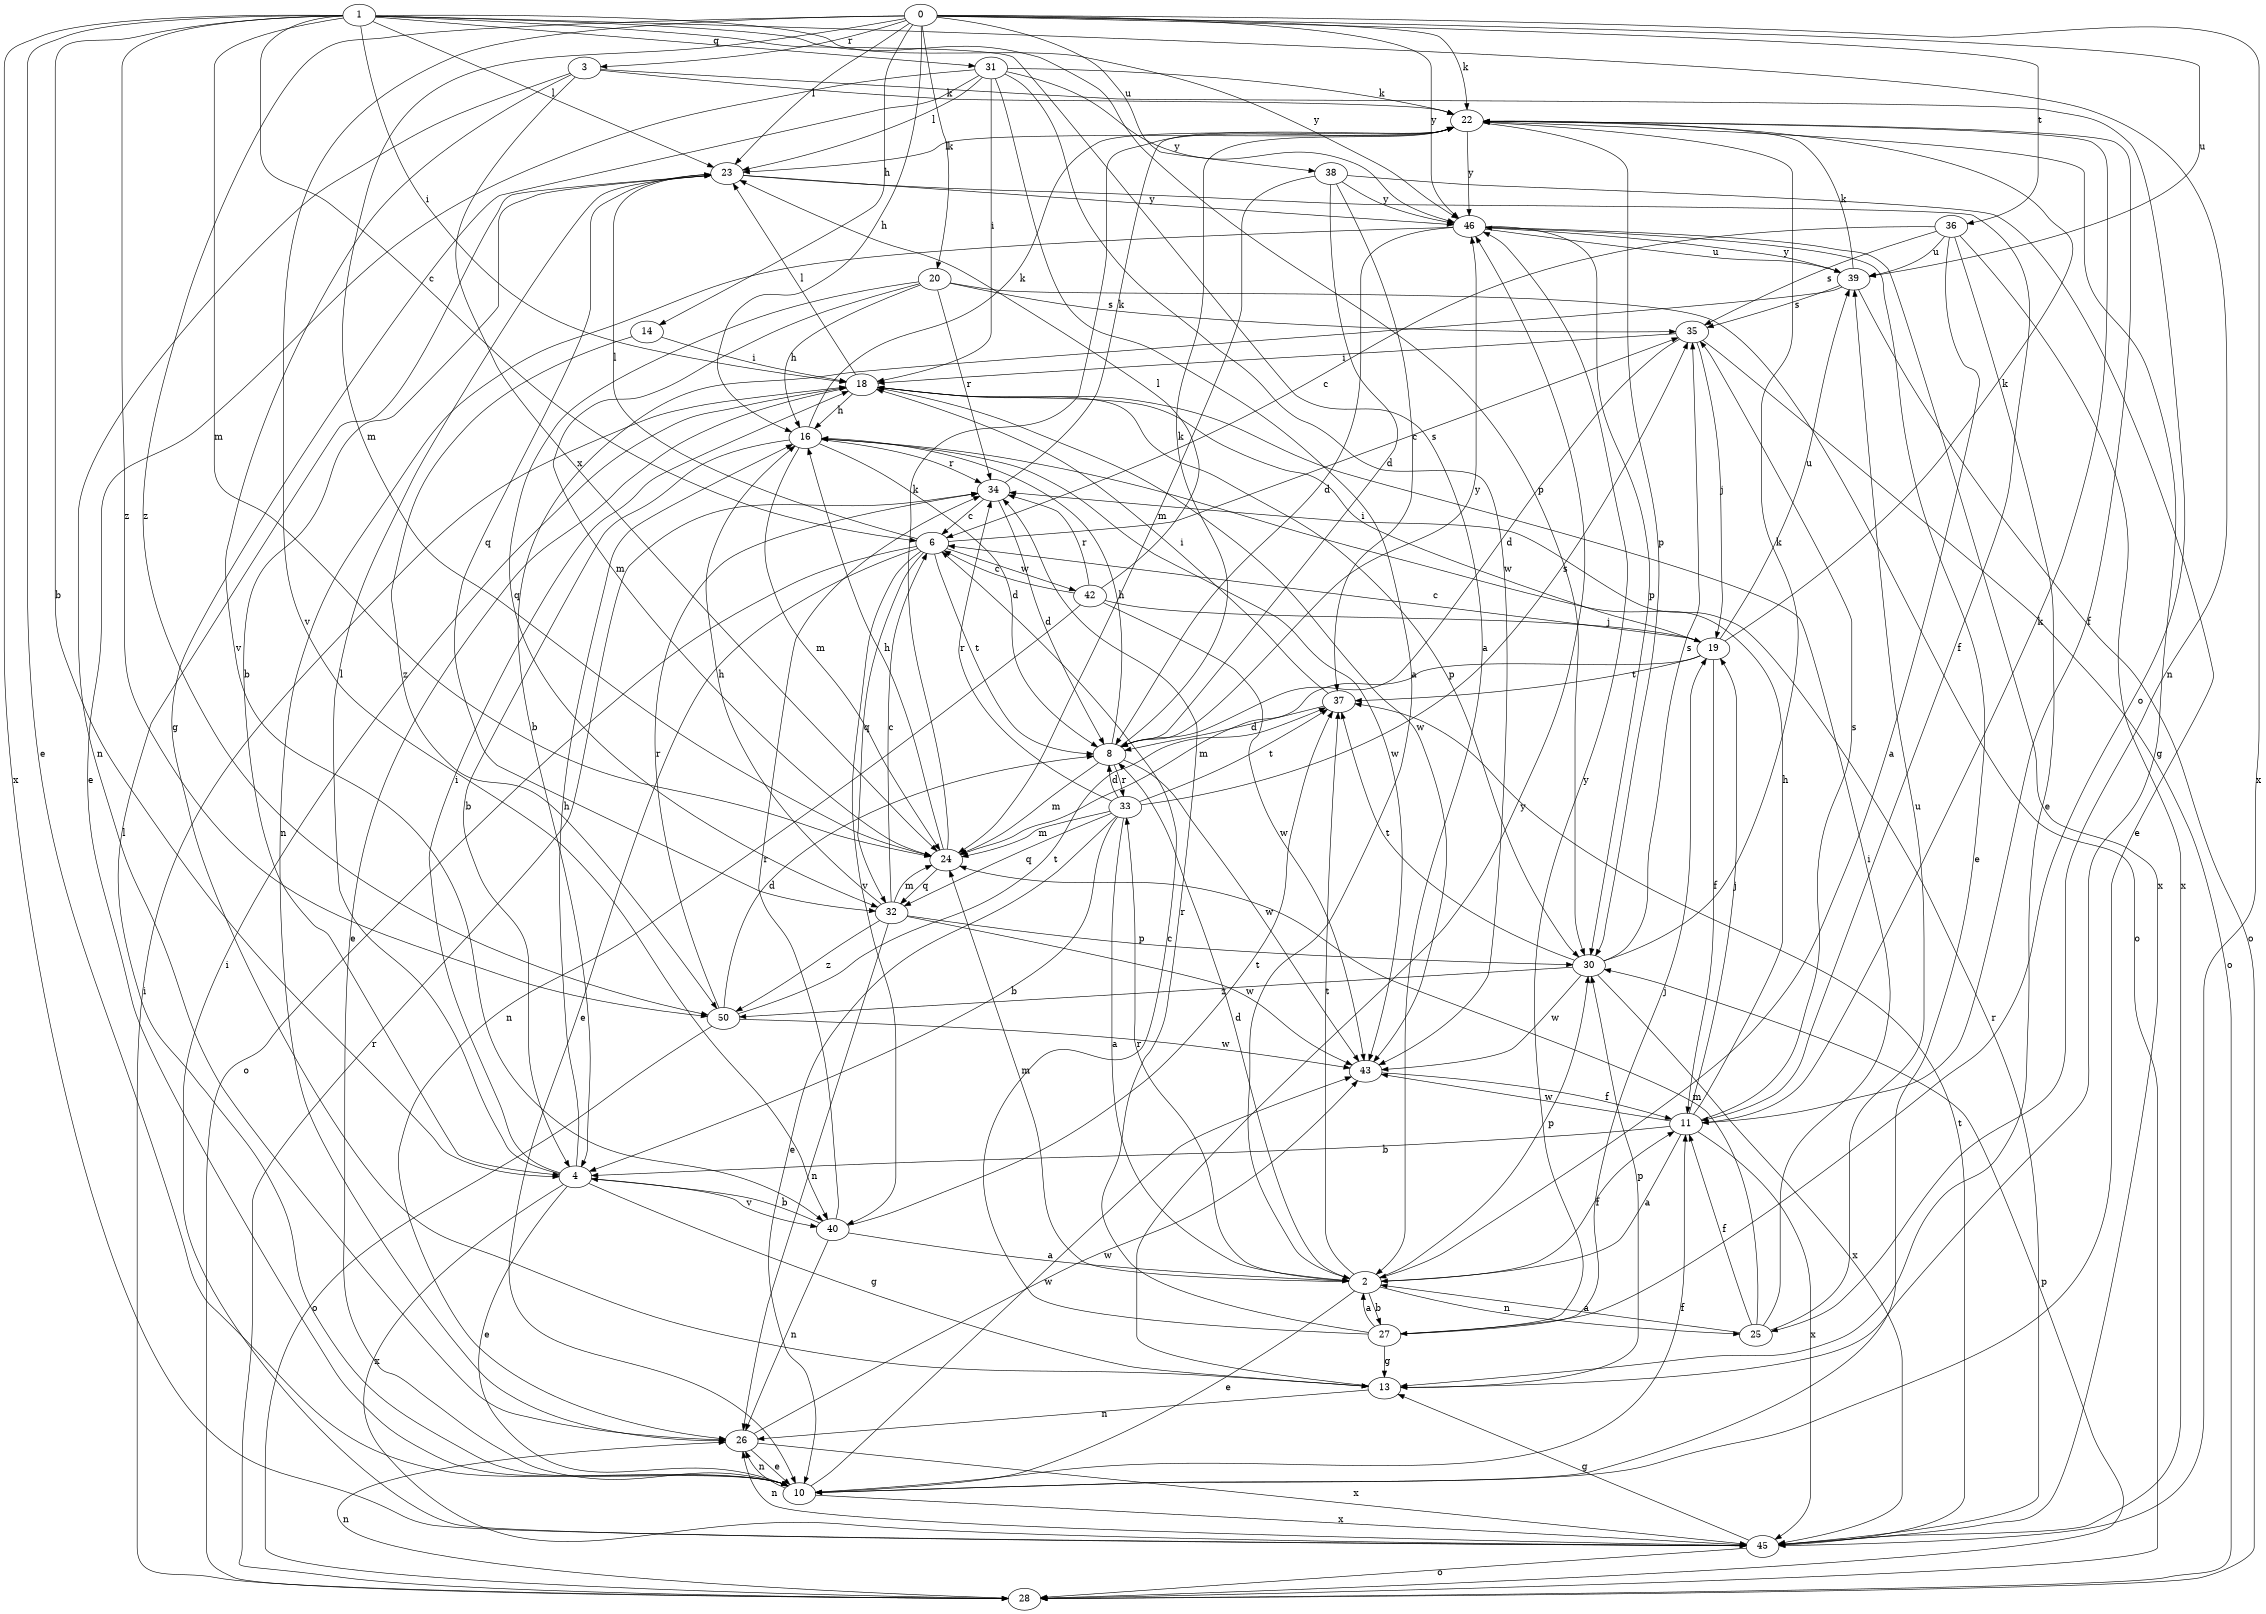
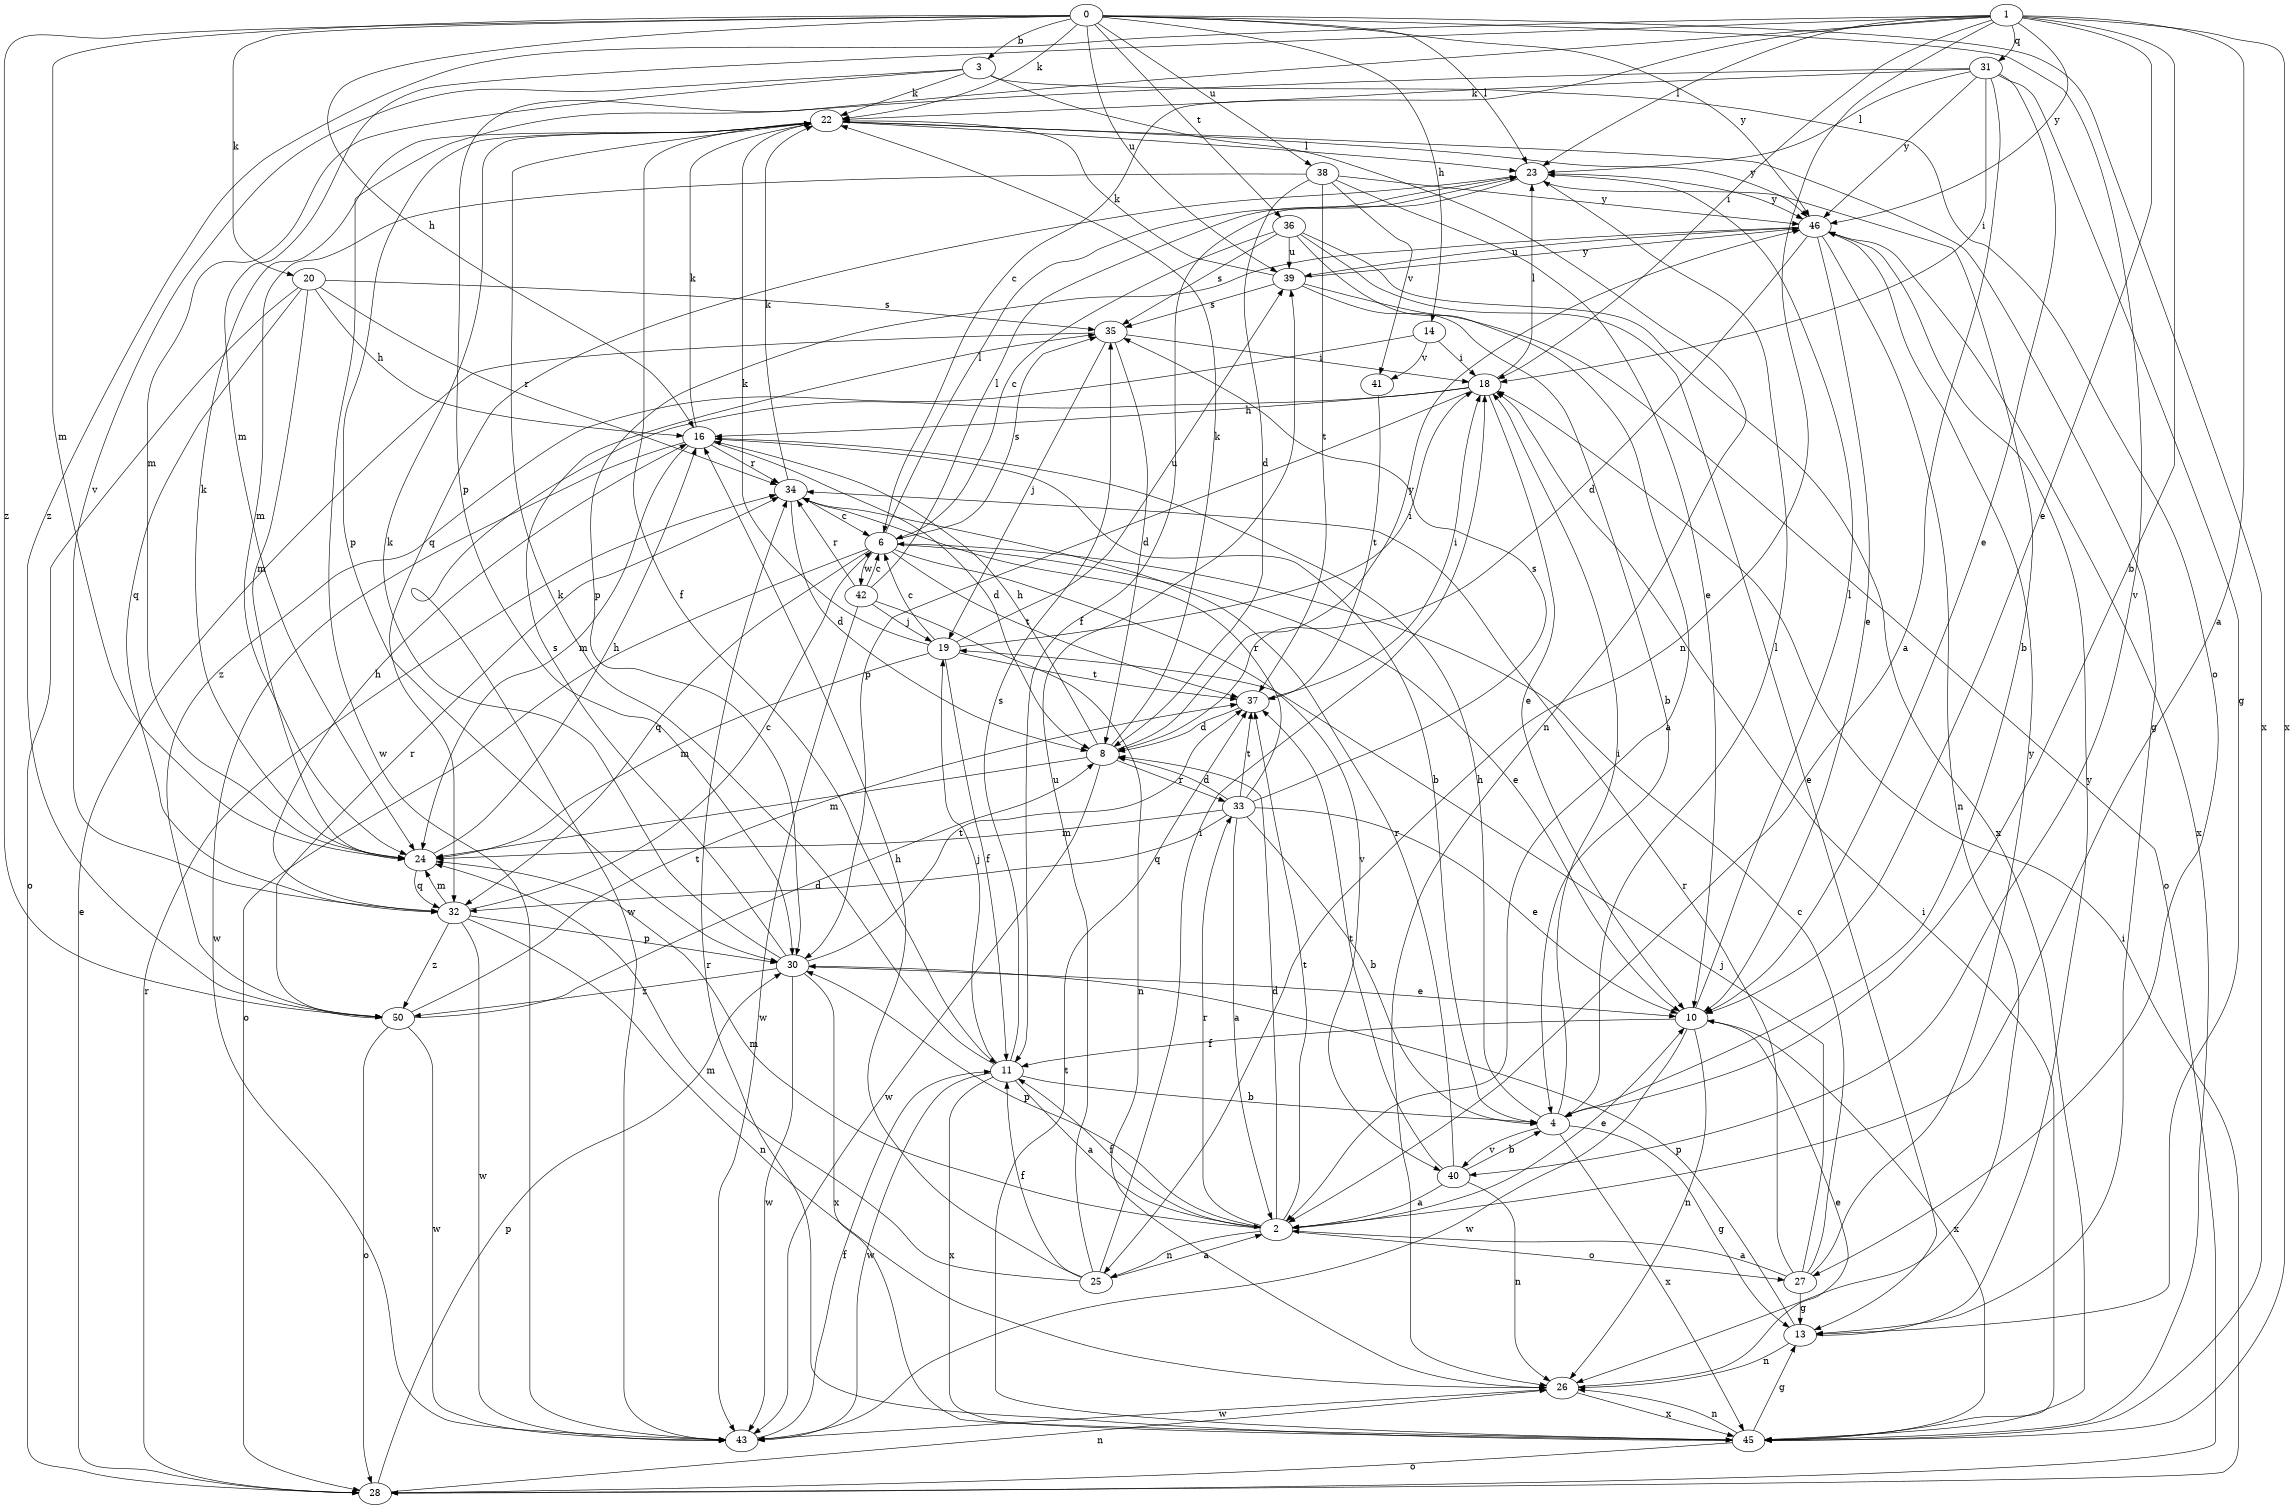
(850, 42) -> (1021, 42)
none -> (1377, 385)
(1415, 438) -> (1325, 438)
(580, 464) -> (152, 464)
(1533, 595) -> (896, 877)
(982, 673) -> (1064, 642)
(265, 727) -> (163, 314)
(2230, 966) -> (82, 913)
(1378, 1309) -> (1592, 1256)
(513, 1434) -> (1240, 985)
